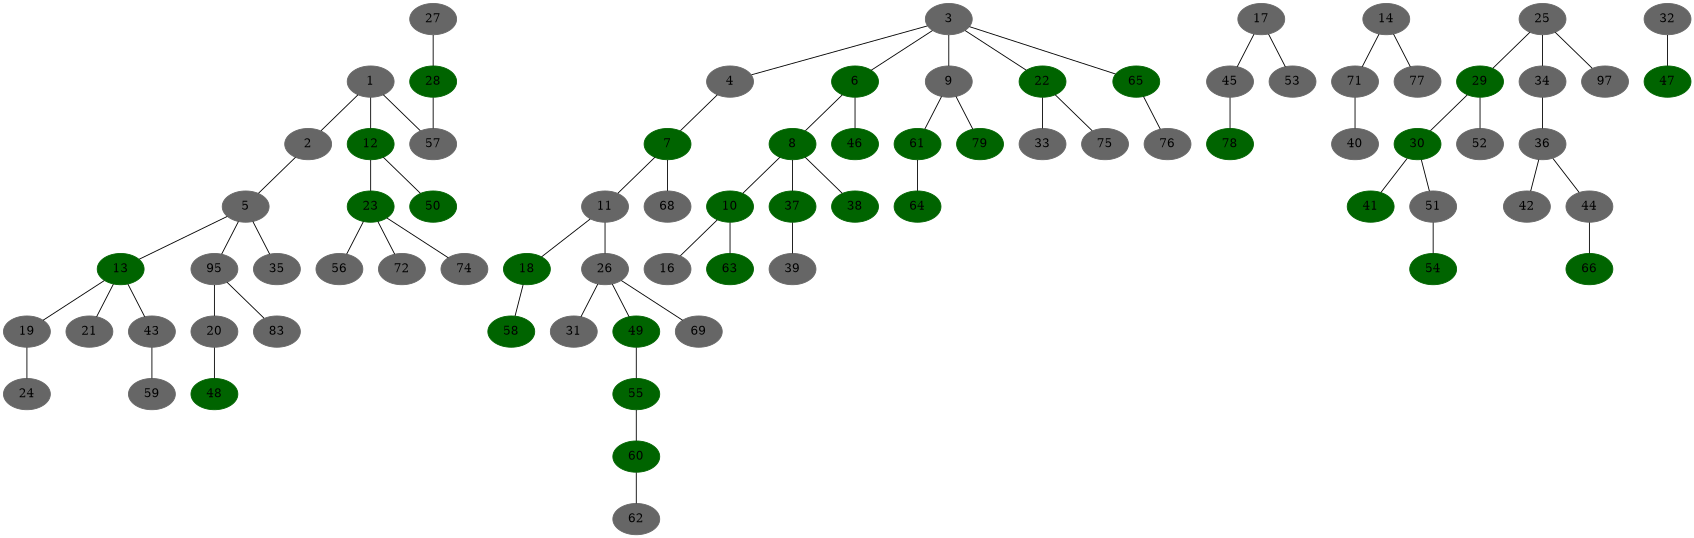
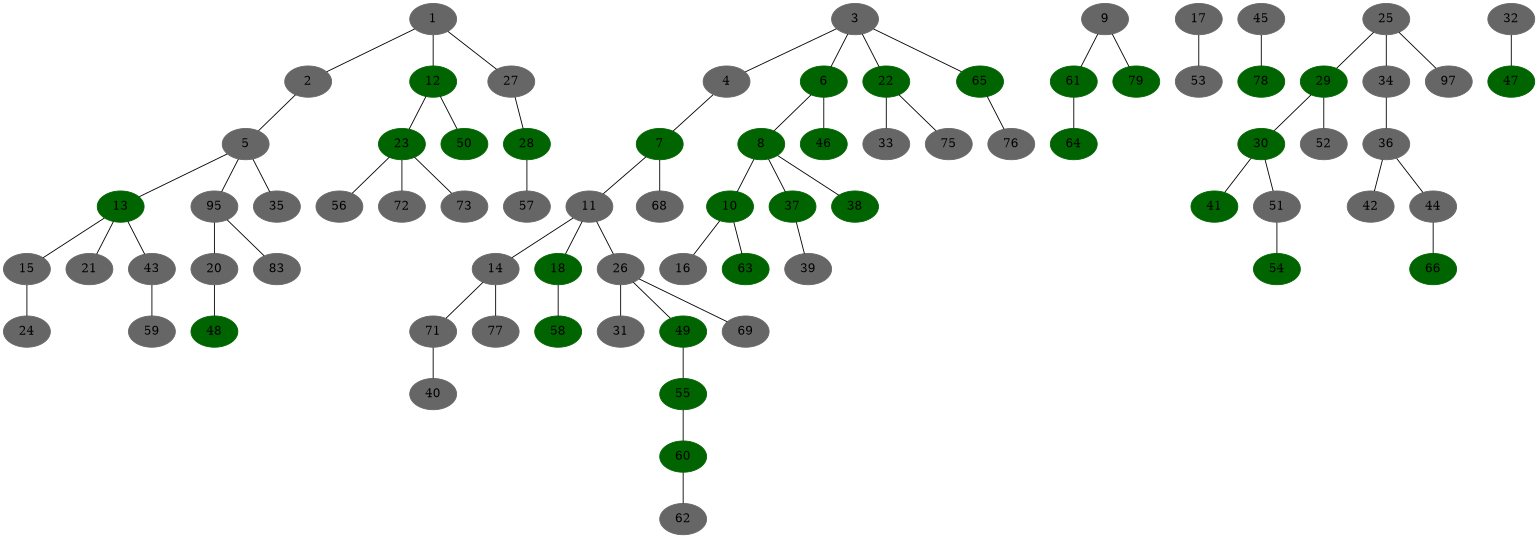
(949, 50) -> none
(1246, 50) -> none
(402, 113) -> (472, 50)
none -> (542, 238)
(464, 269) -> (464, 207)
(27, 332) -> (27, 269)
